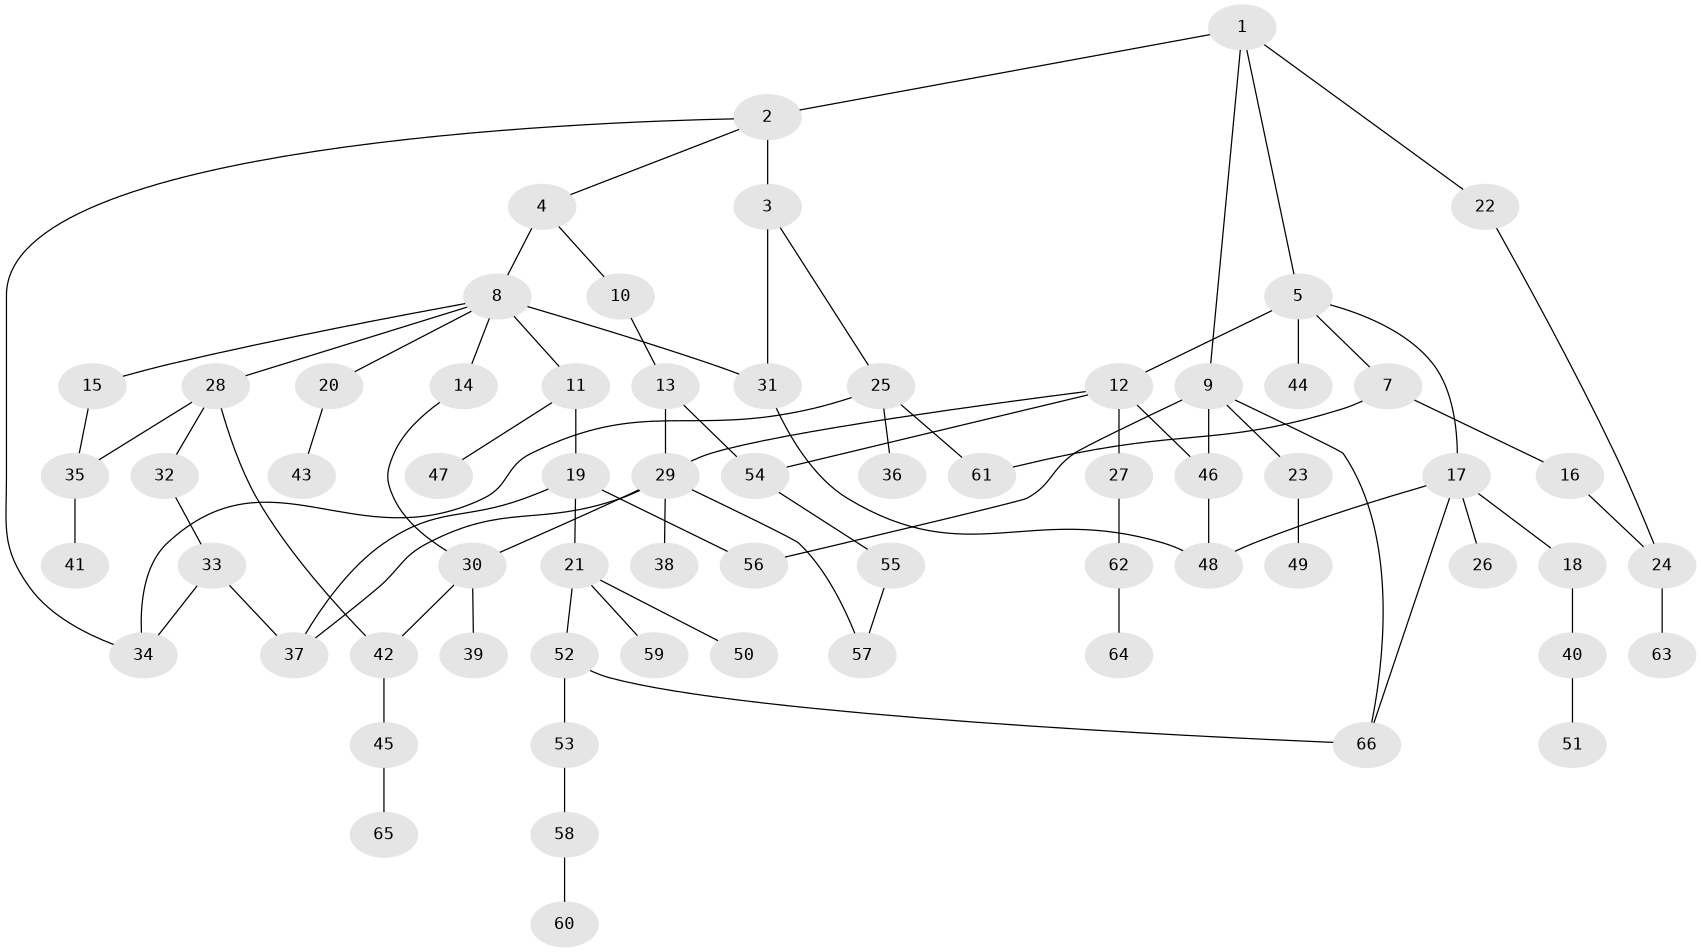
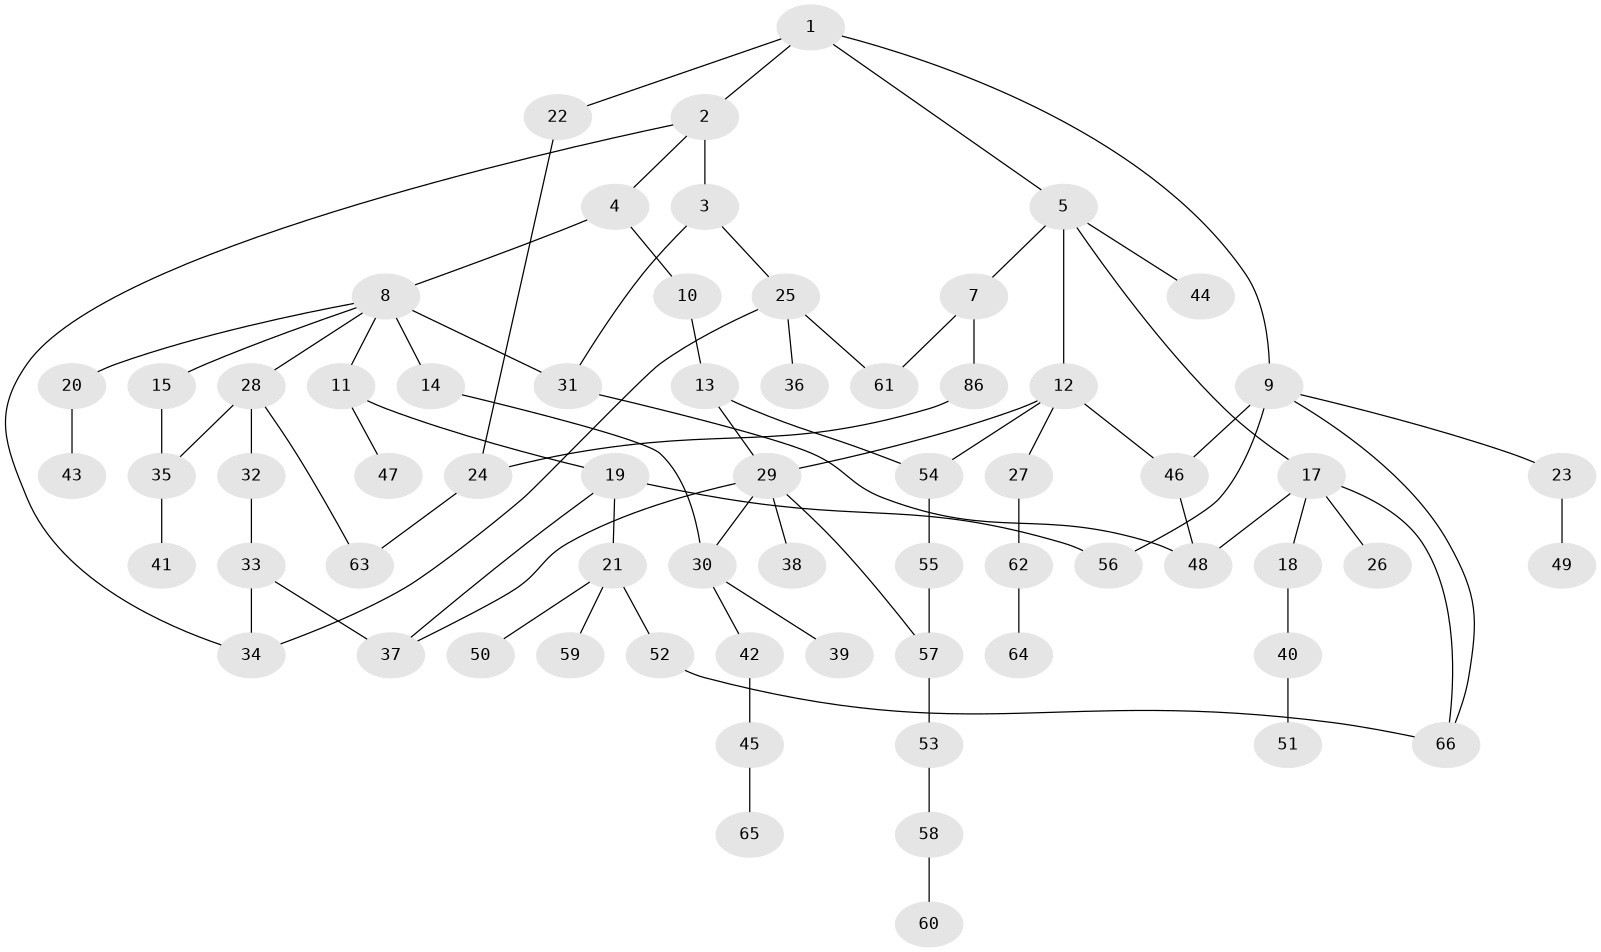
(1570, 476) -> (974, 386)
(278, 532) -> (309, 474)
(565, 700) -> (929, 700)
